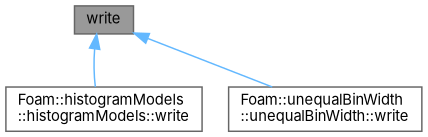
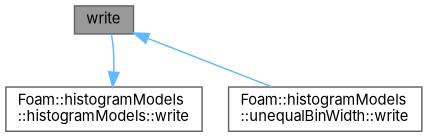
(94, 68) -> (114, 53)
(325, 109) -> (325, 109)
